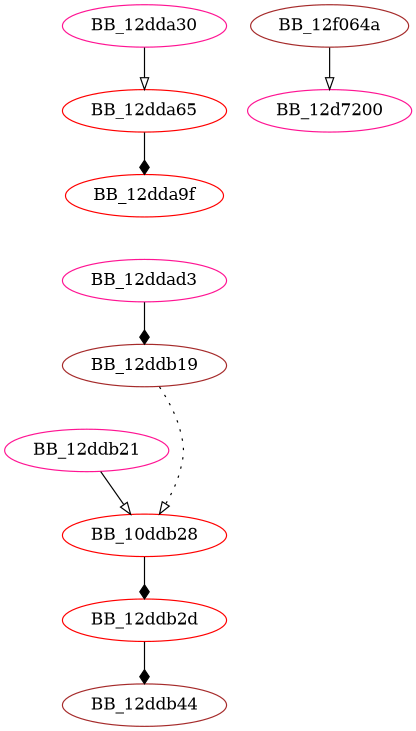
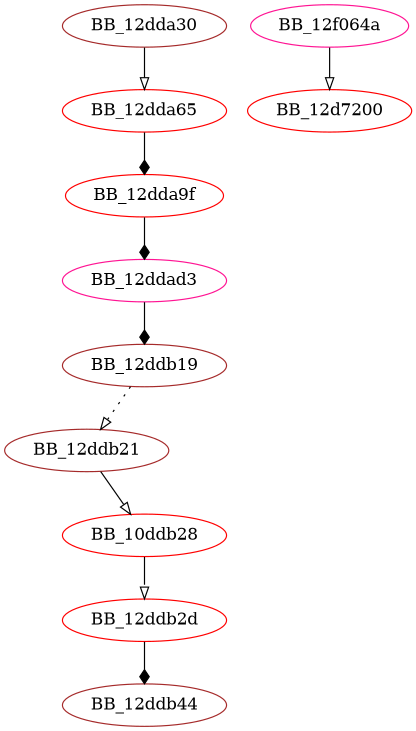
(144, 26) -> (144, 26)
(330, 26) -> (330, 26)
(330, 111) -> (330, 111)
none -> (144, 231)
(183, 445) -> (119, 403)
(87, 450) -> (87, 450)
(144, 571) -> (144, 571)
